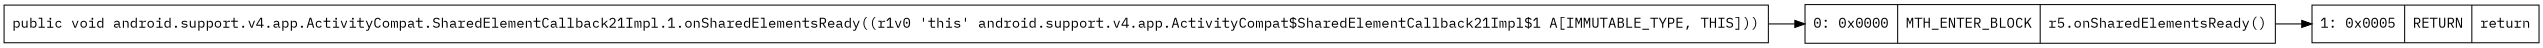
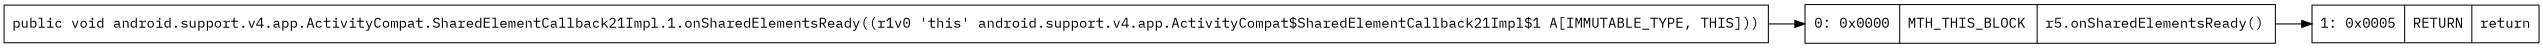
(1969, 23) -> (1967, 23)
